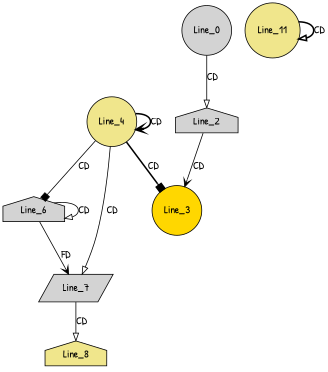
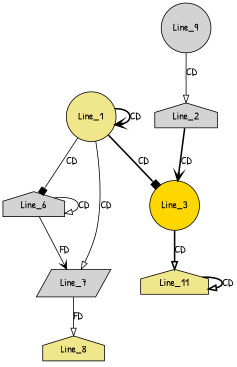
(207, 30) -> (186, 28)
(273, 30) -> (175, 283)
(112, 122) -> (91, 117)
(195, 156) -> (182, 151)
none -> (175, 246)
(82, 321) -> (79, 316)
